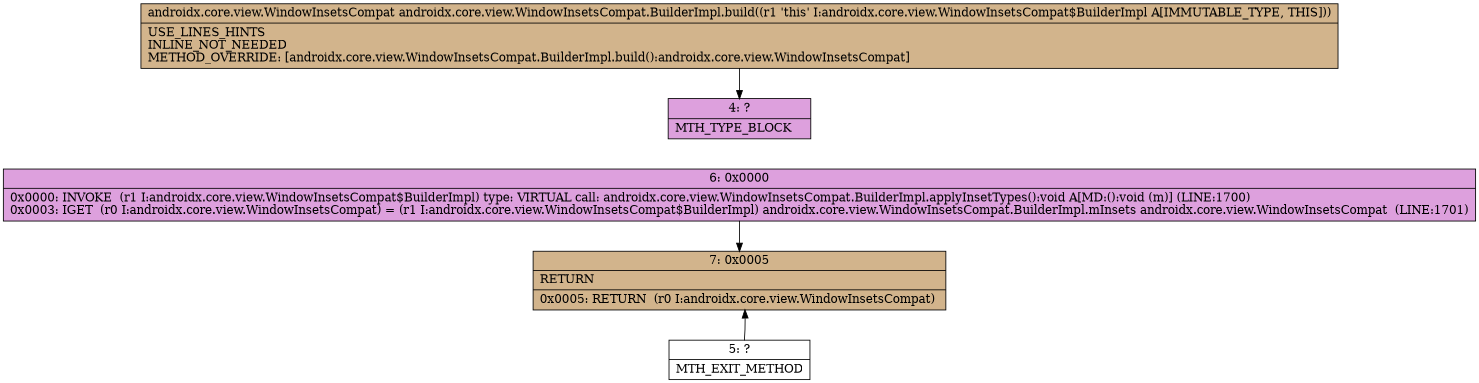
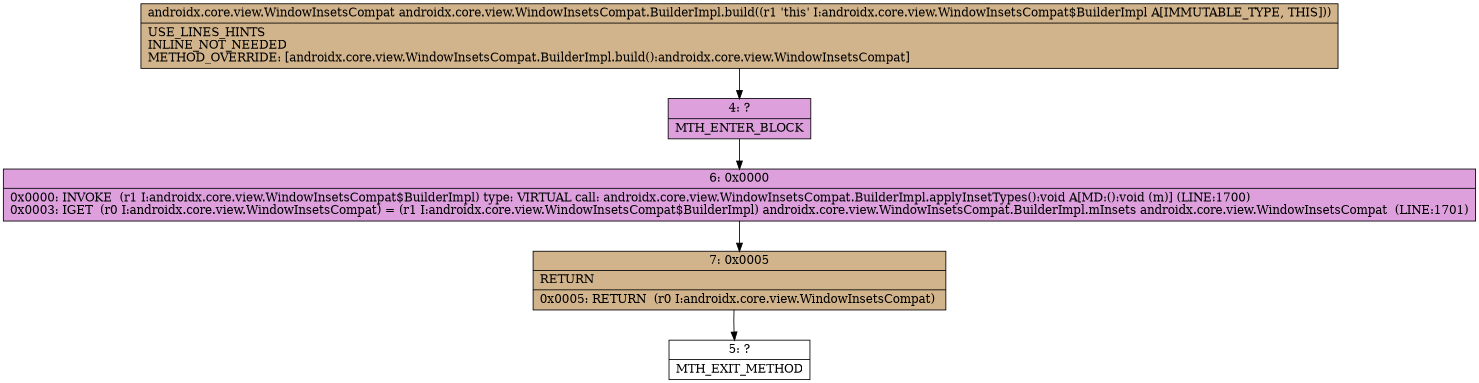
(733, 128) -> (739, 128)
none -> (739, 150)
(745, 329) -> (734, 321)
